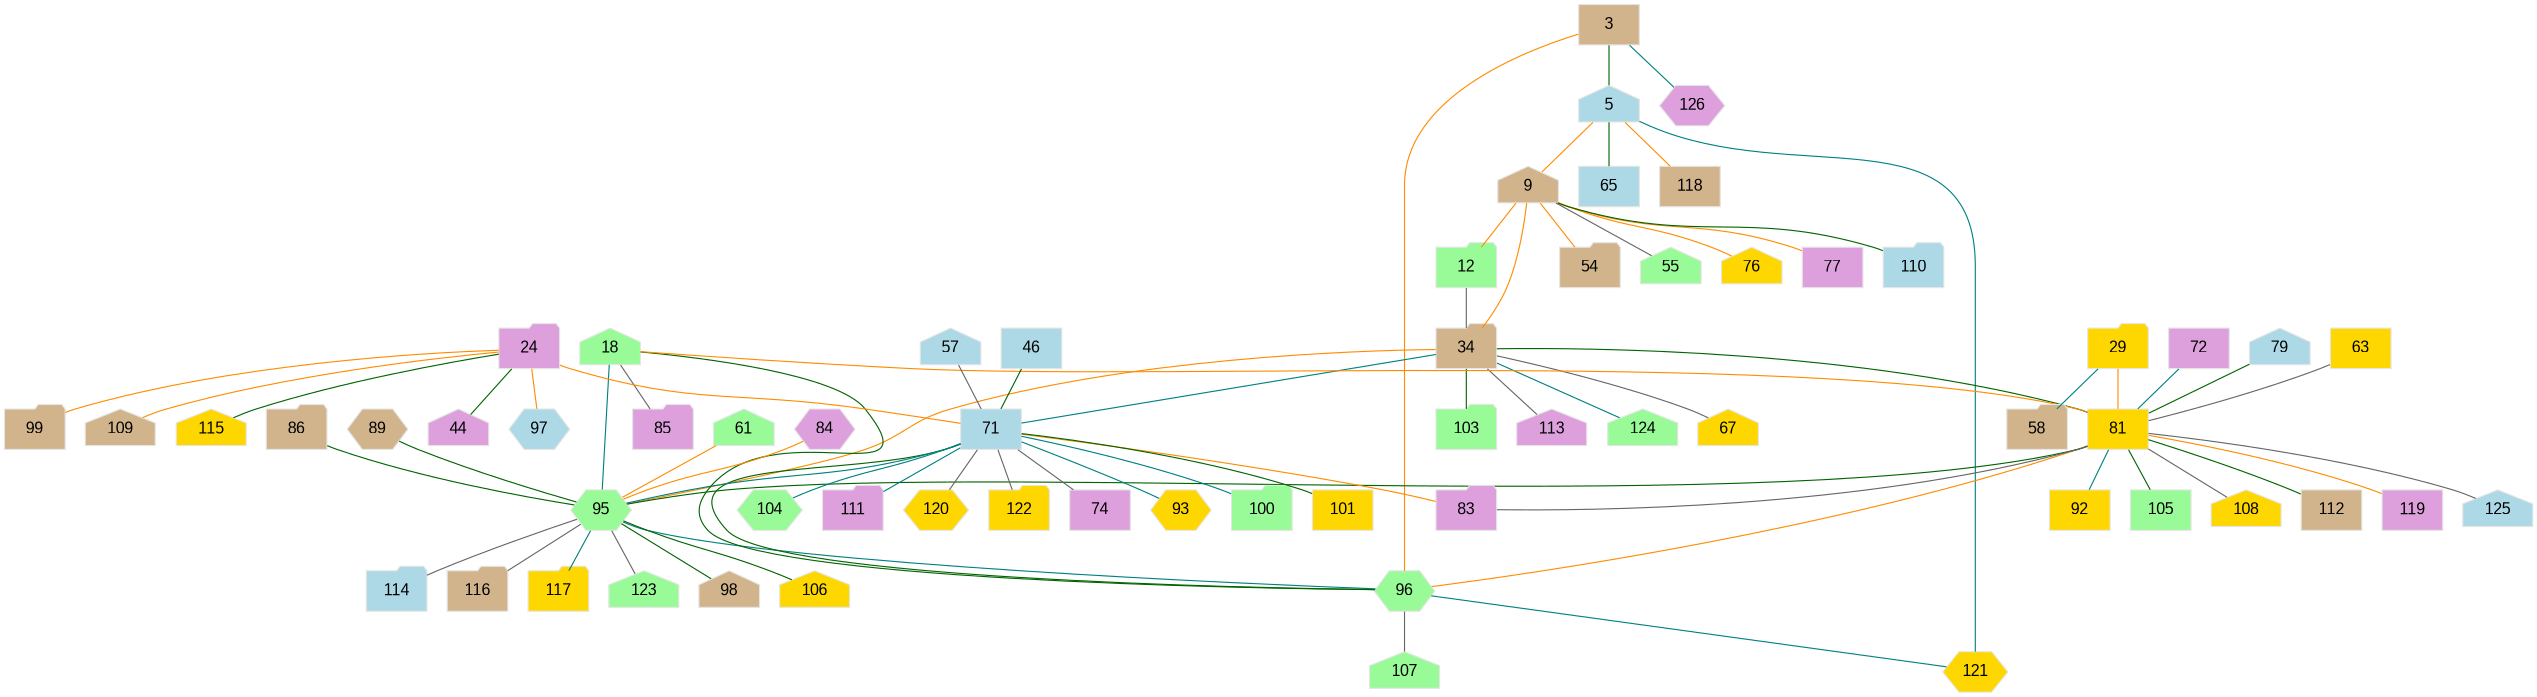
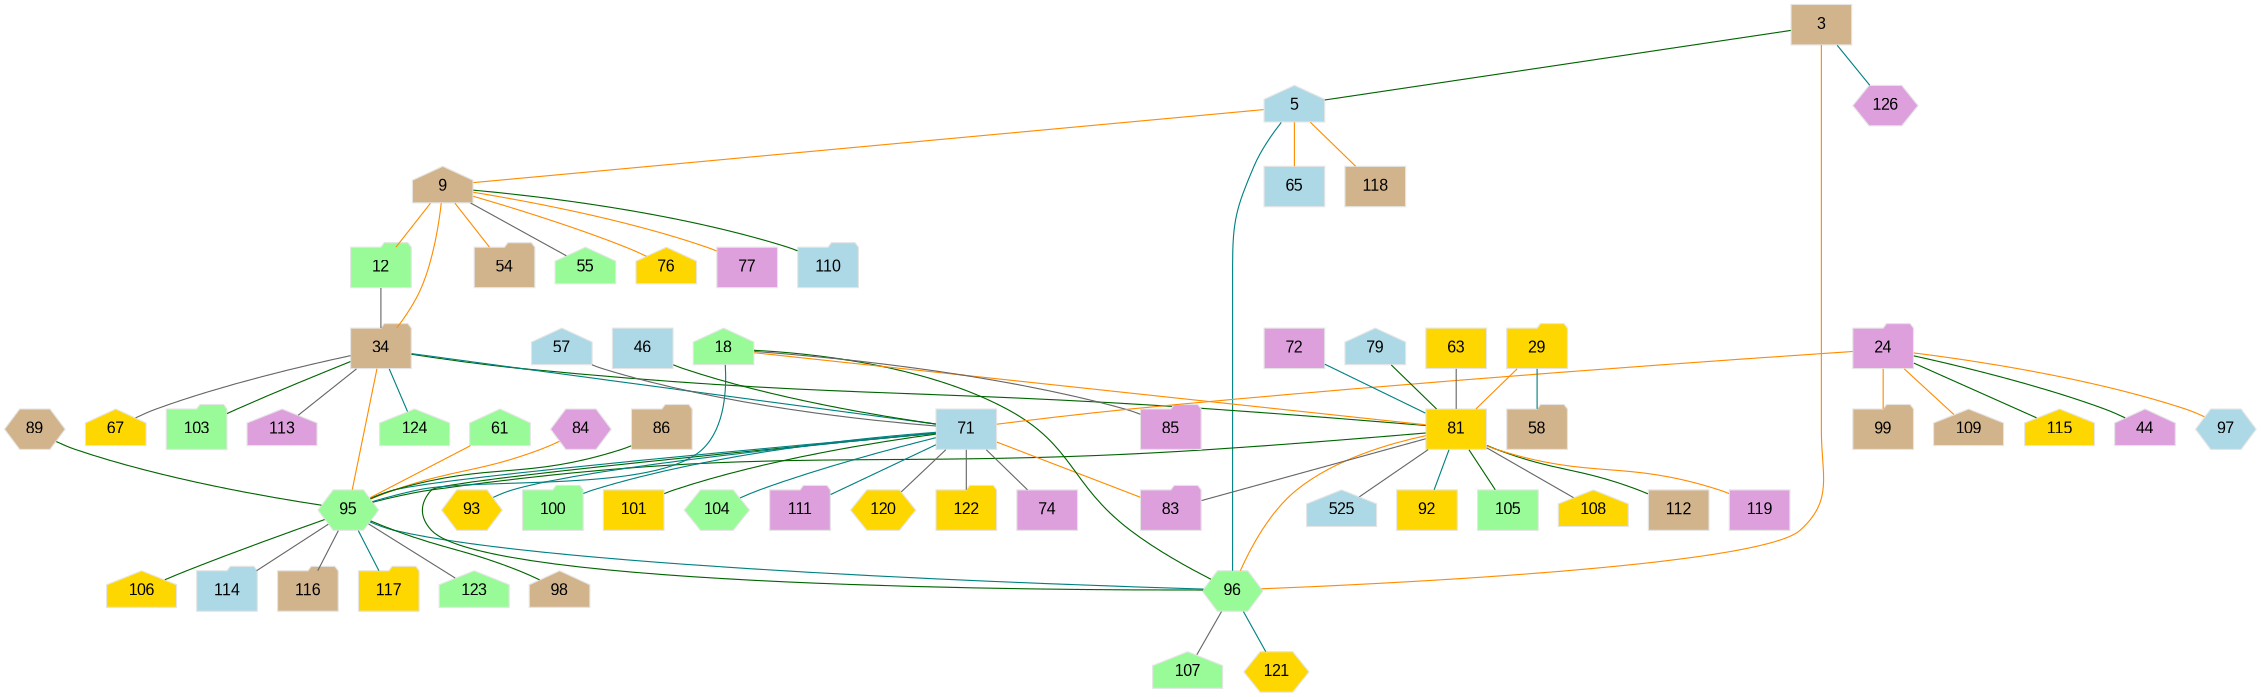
(1609, 144) -> (1294, 144)
(1974, 258) -> (1233, 341)
(2498, 510) -> (1342, 510)
